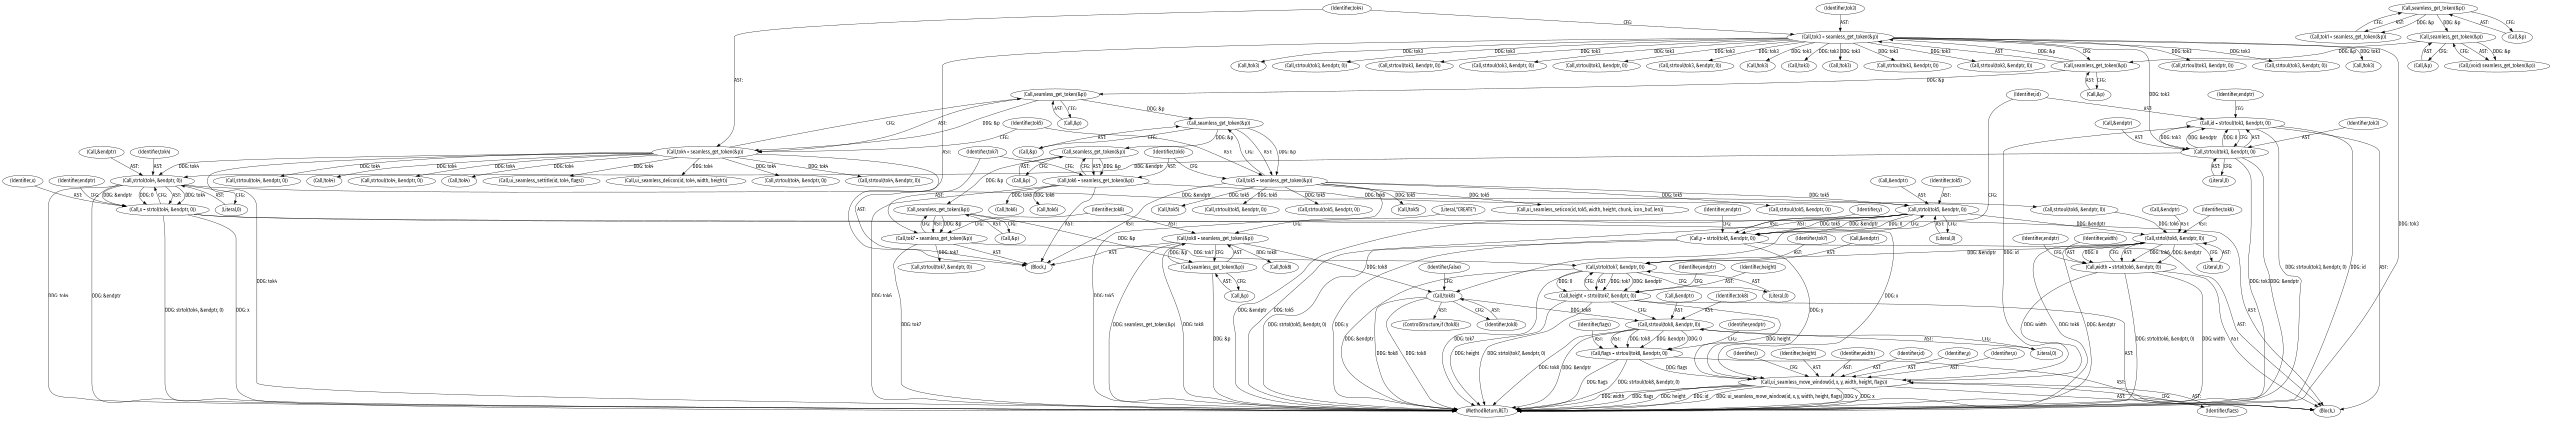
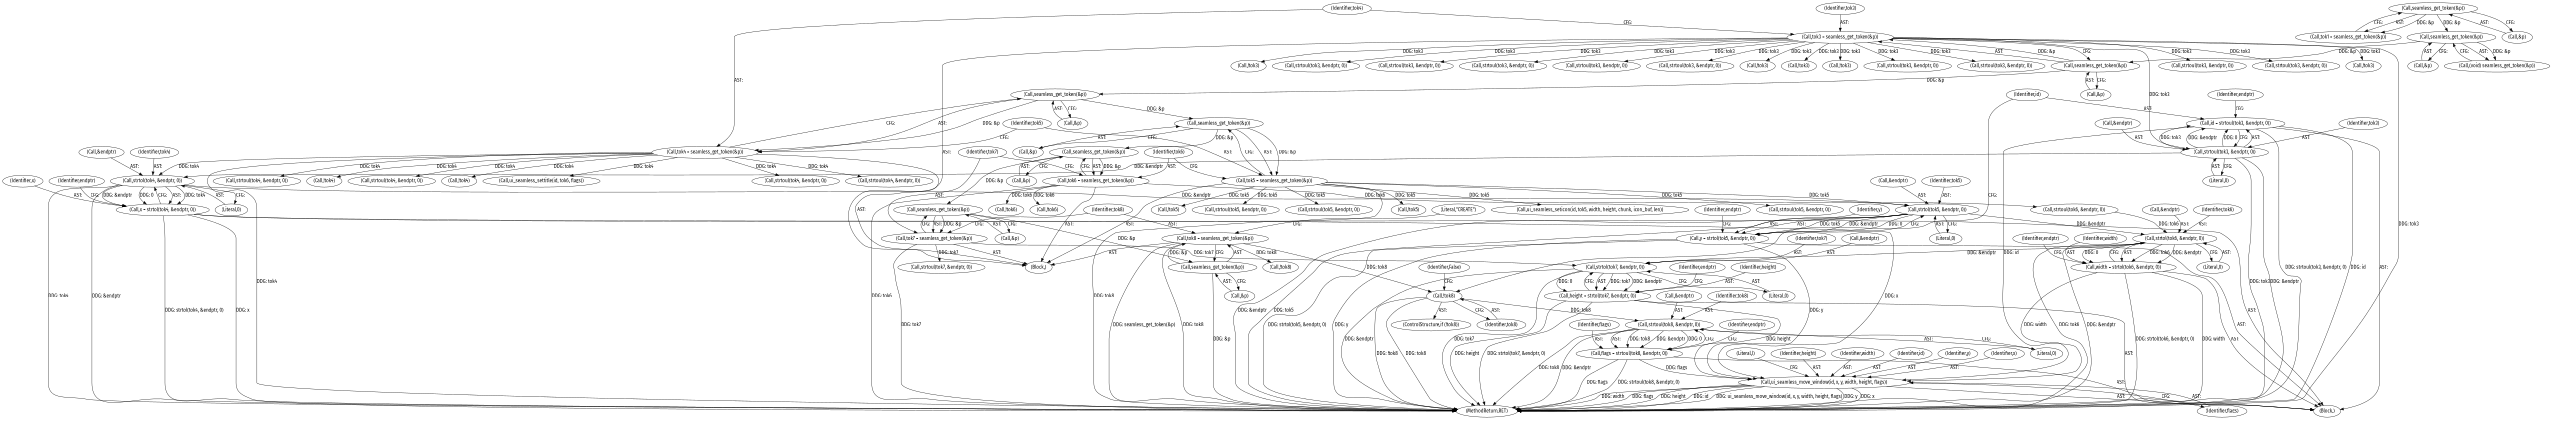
(541, 181) -> (541, 181)
(676, 181) -> none
(1104, 296) -> (1104, 296)
(1632, 310) -> (1702, 343)
(1746, 354) -> (1746, 354)
